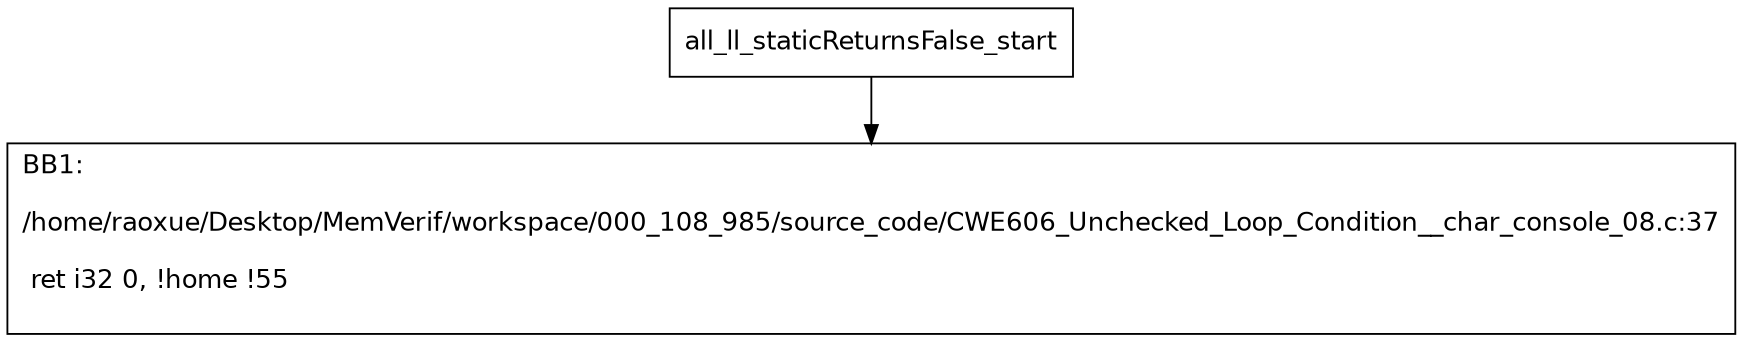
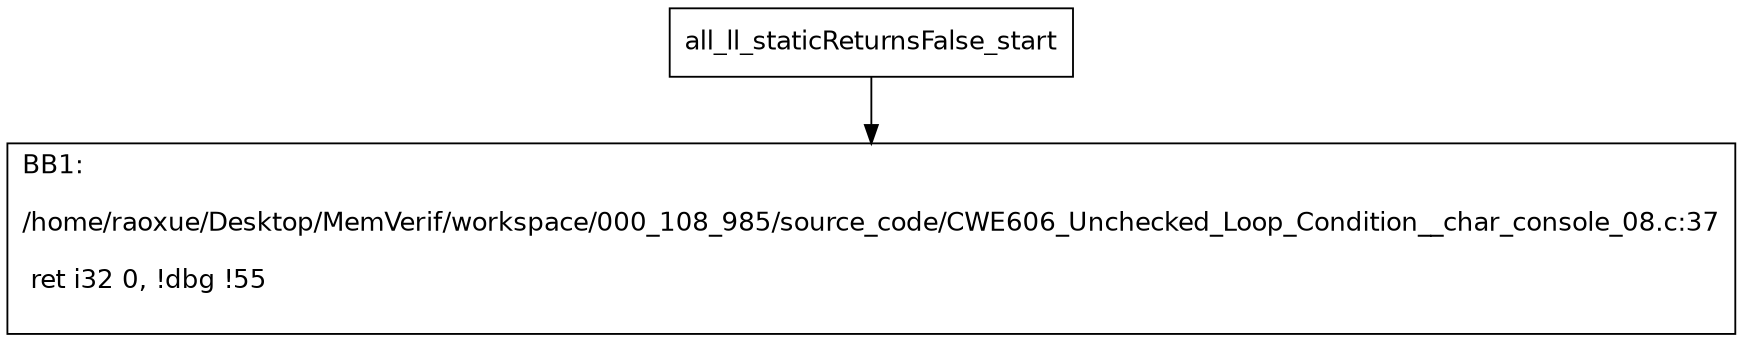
(156, 280) -> (145, 280)
